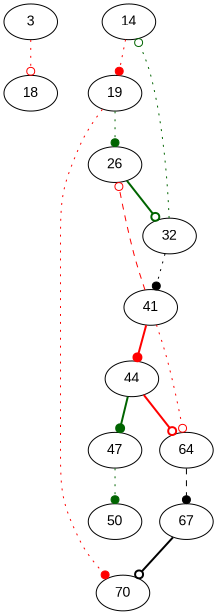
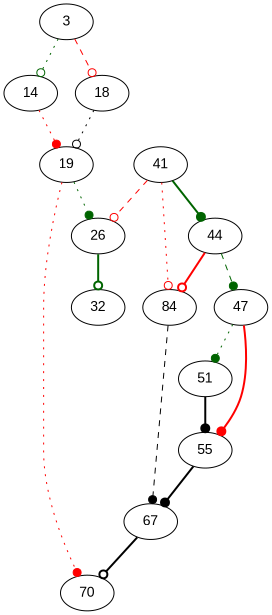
(31, 54) -> (82, 54)
none -> (86, 125)
(161, 131) -> (50, 54)
(161, 268) -> none
(142, 339) -> (185, 197)
(124, 410) -> (227, 268)
(186, 450) -> (170, 307)
none -> (205, 450)
(115, 522) -> (205, 379)
